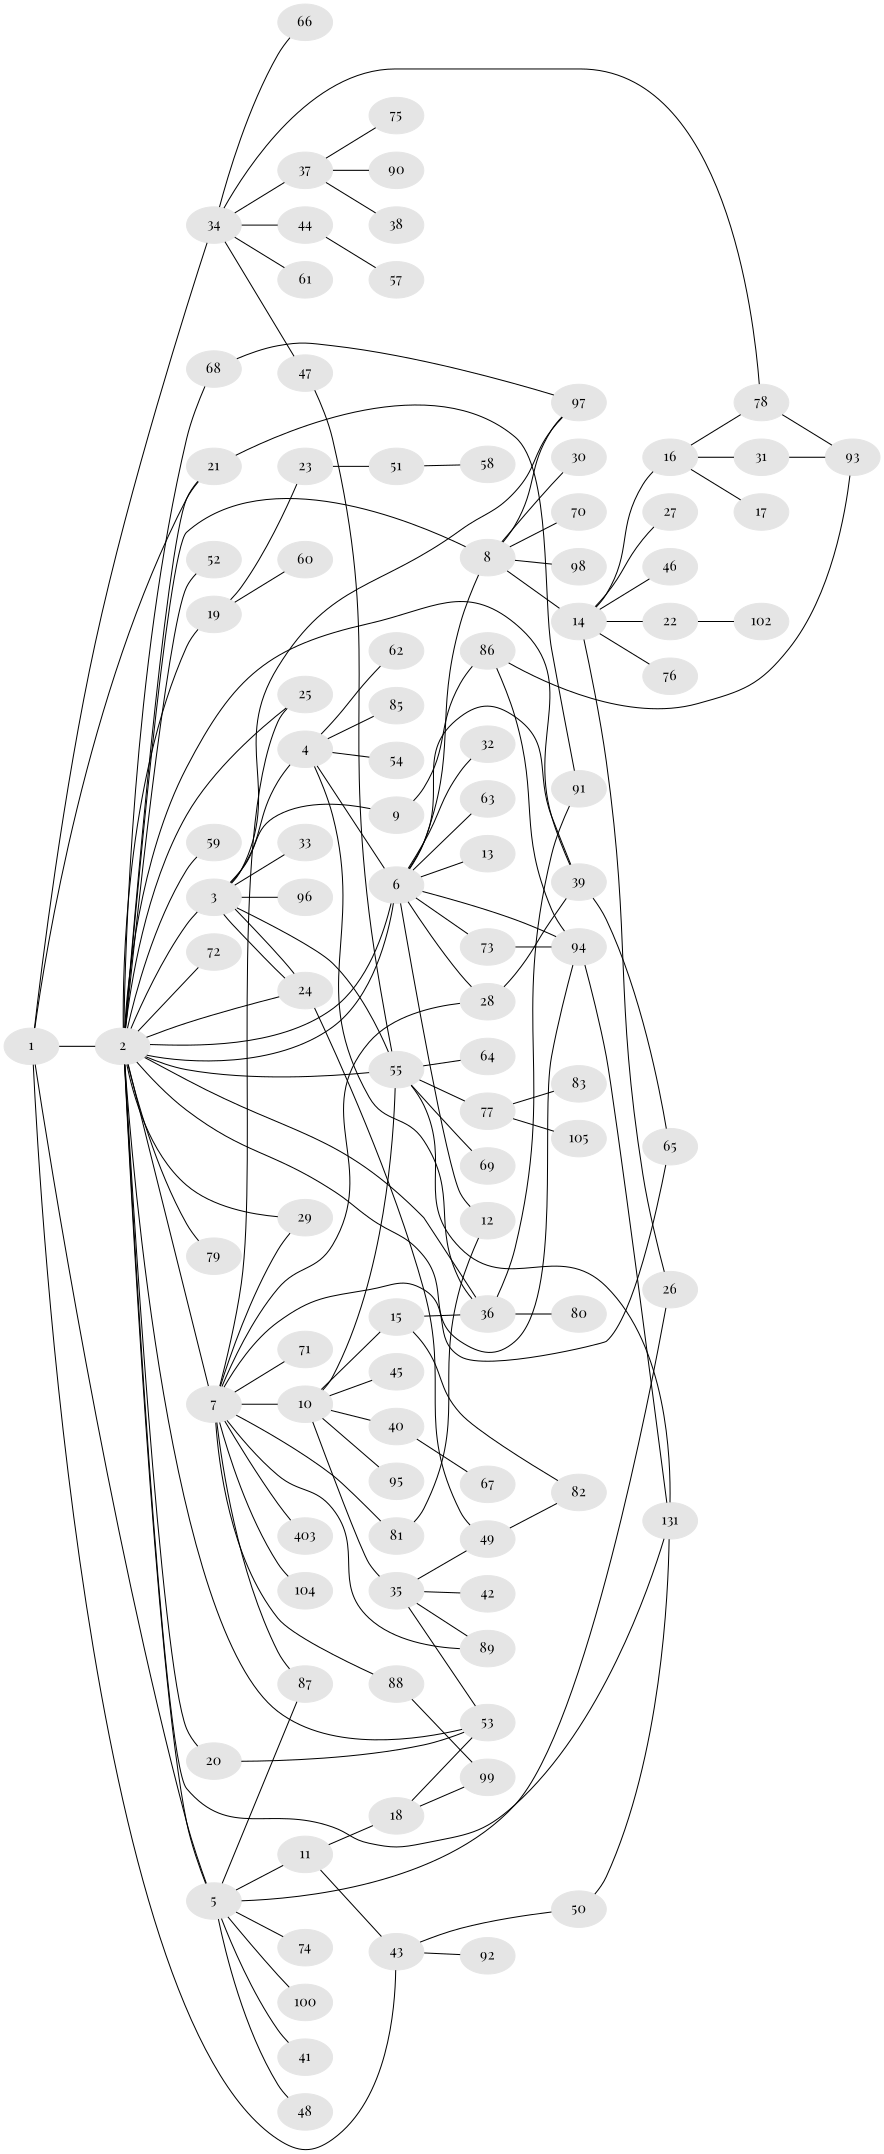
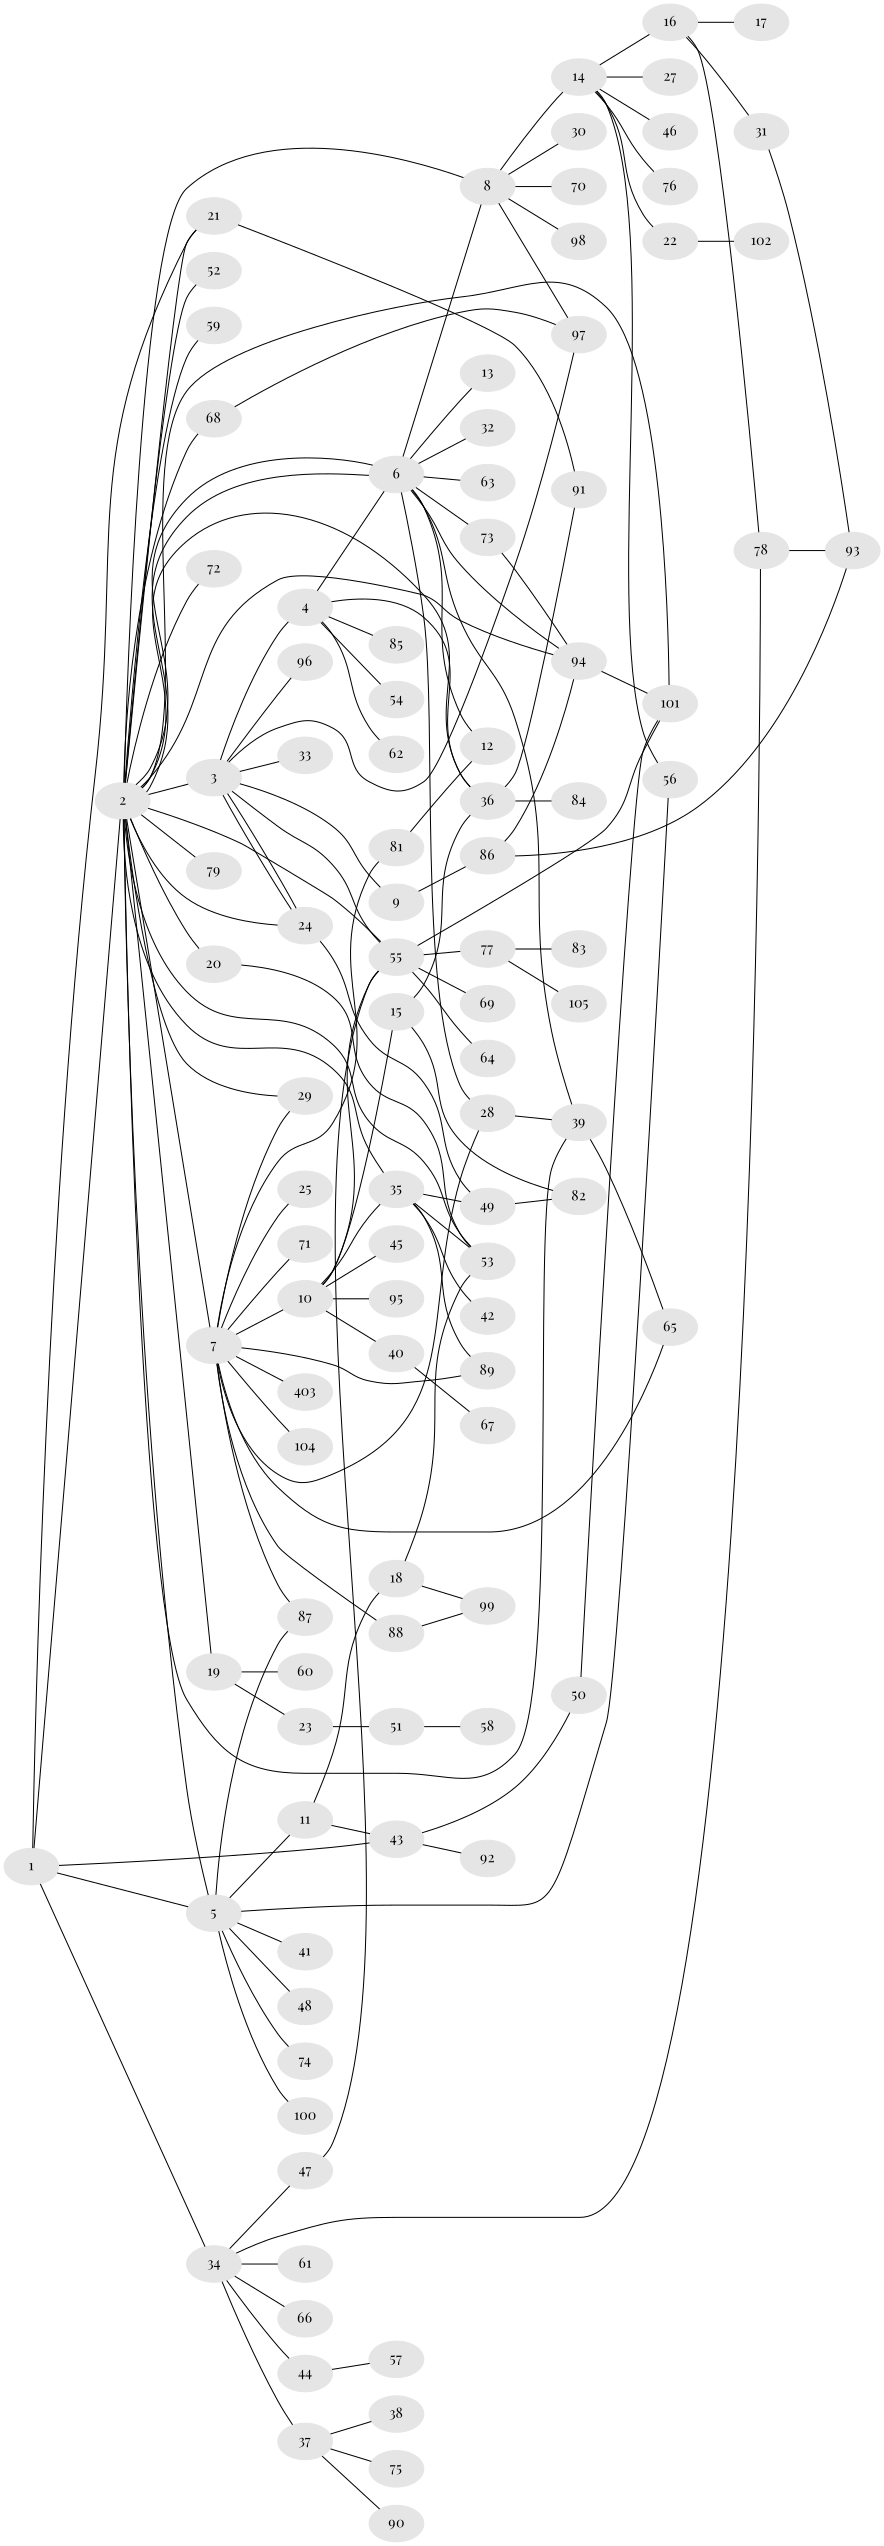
(170, 849) -> (209, 1041)
(670, 1290) -> (670, 780)
(579, 1314) -> (579, 801)
(670, 1521) -> (670, 704)
